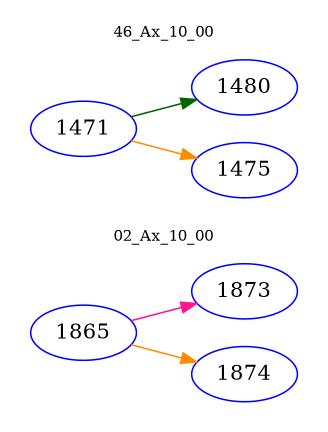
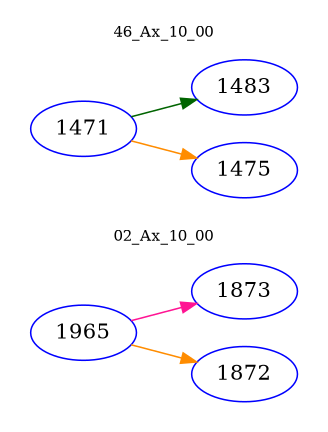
(245, 87) -> (245, 87)
(84, 333) -> (84, 333)
(245, 374) -> (245, 374)
